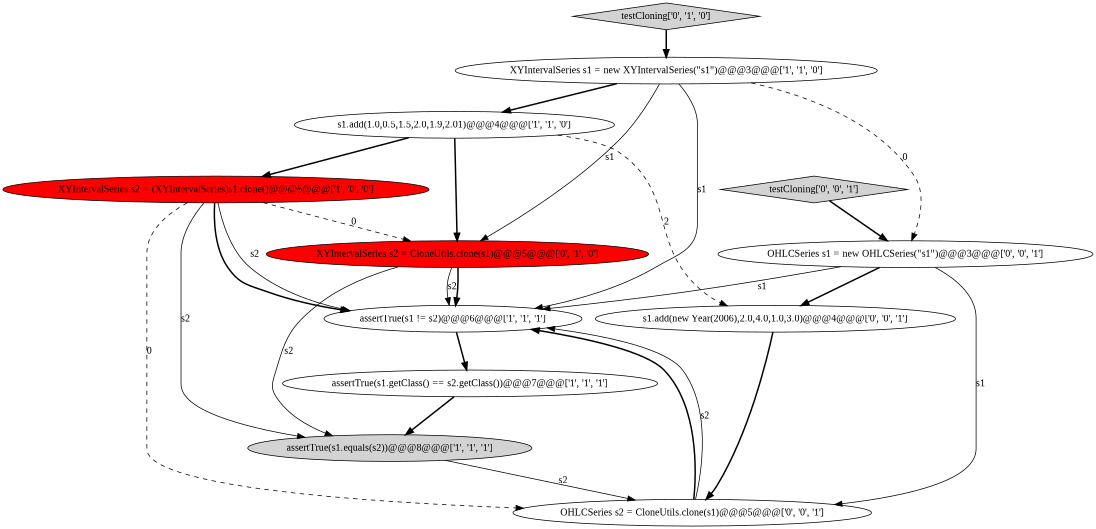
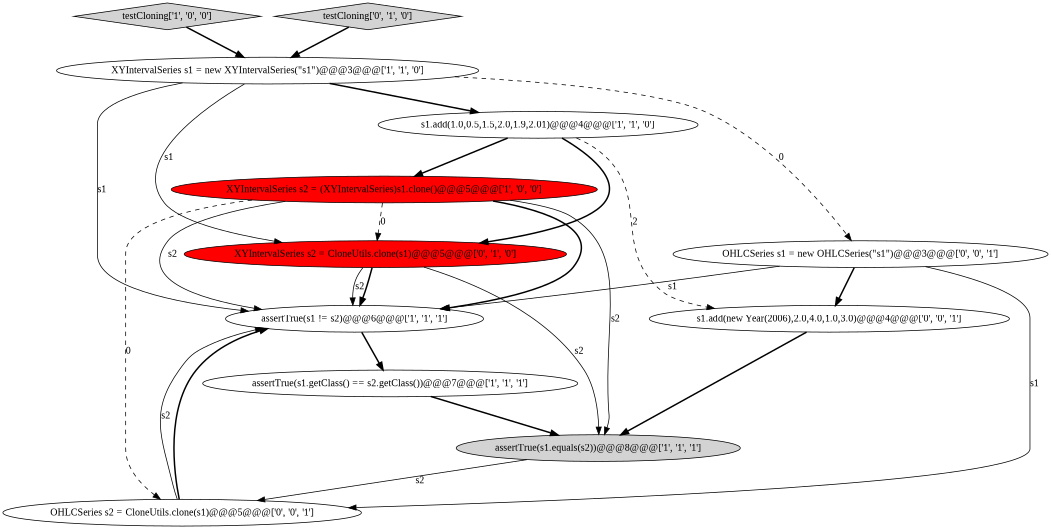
none -> (167, 16)
(814, 189) -> none
(749, 416) -> (717, 382)
